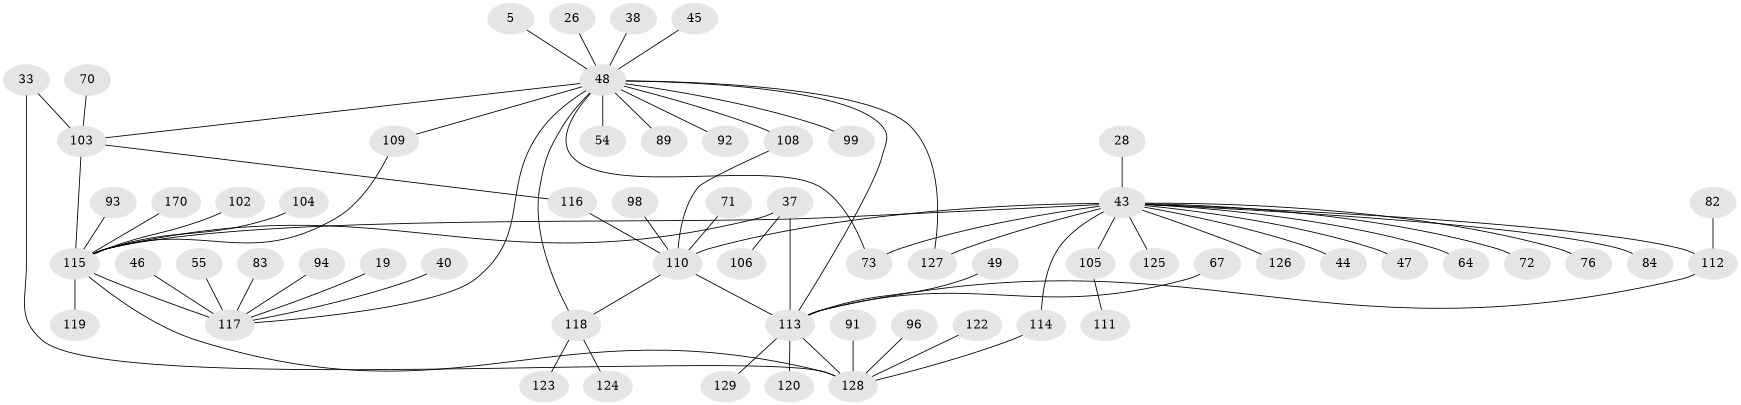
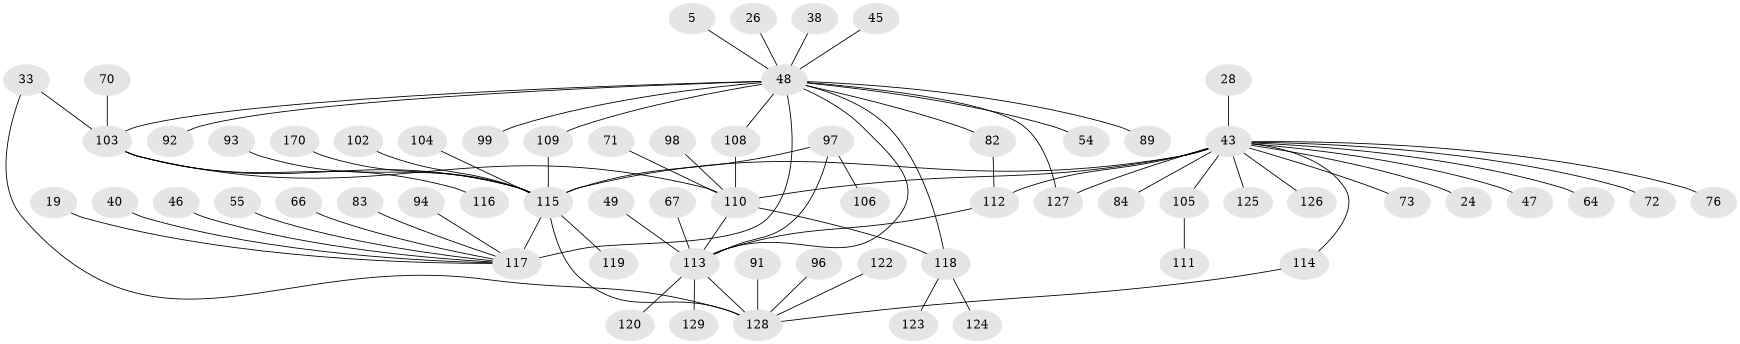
(698, 176) -> (891, 106)
none -> (299, 203)
(790, 203) -> (831, 141)
(625, 233) -> (347, 177)
(1343, 264) -> (1469, 203)
